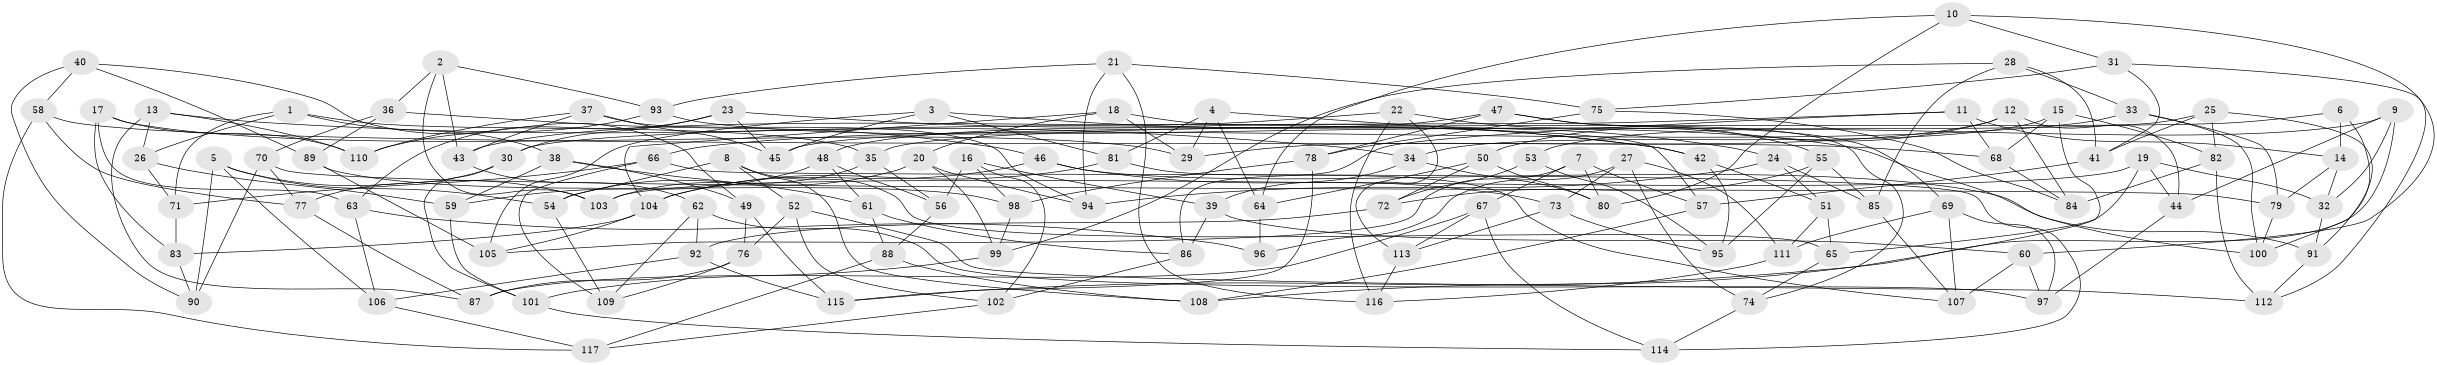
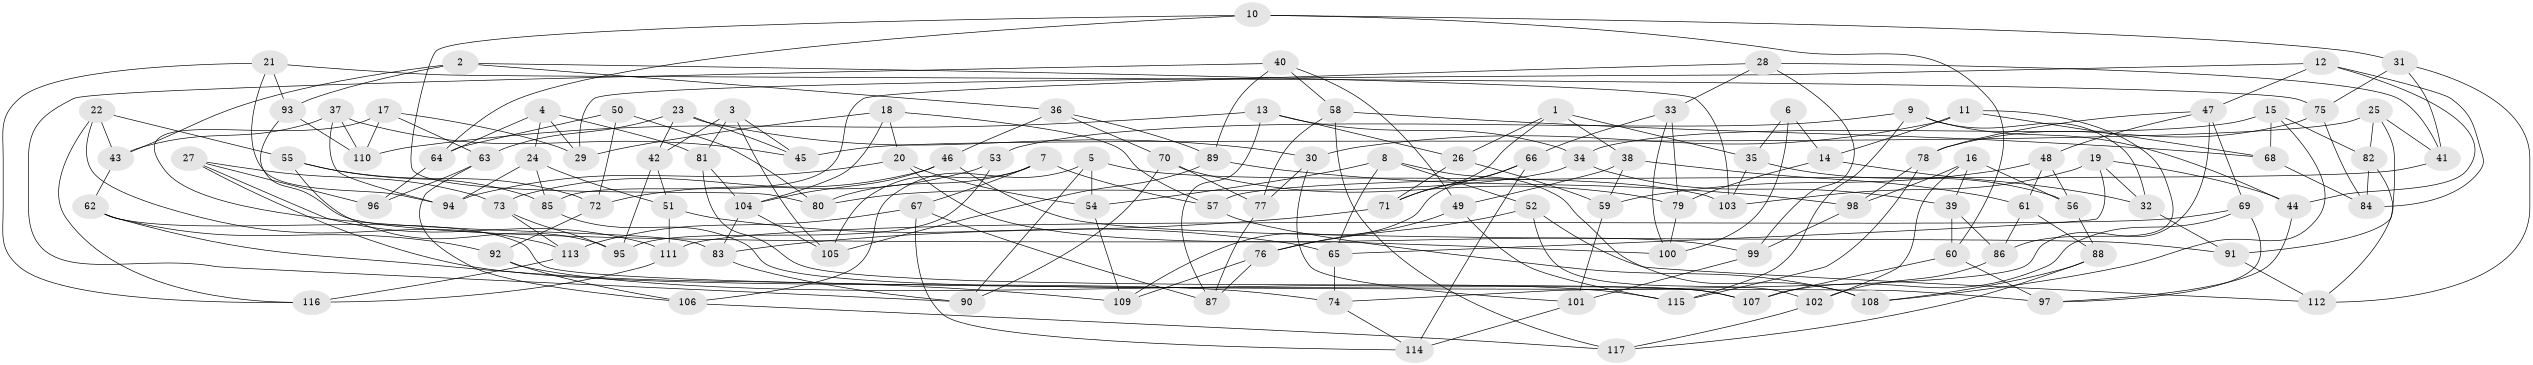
(1747, 135) -> (2265, 87)
